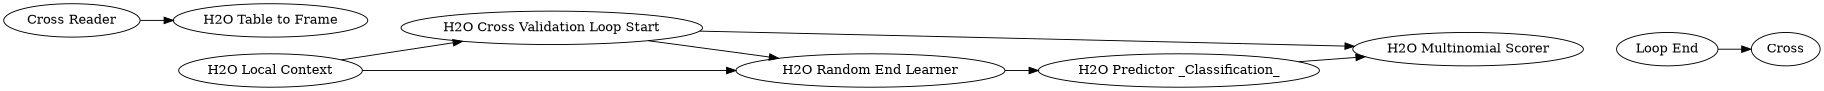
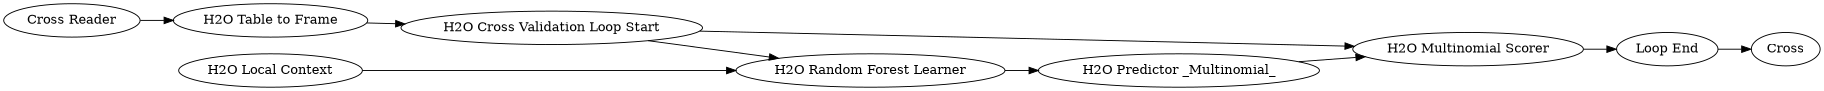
none -> (1595, 49)
(397, 51) -> (381, 23)
(870, 71) -> (870, 71)
(1179, 71) -> (1179, 71)
